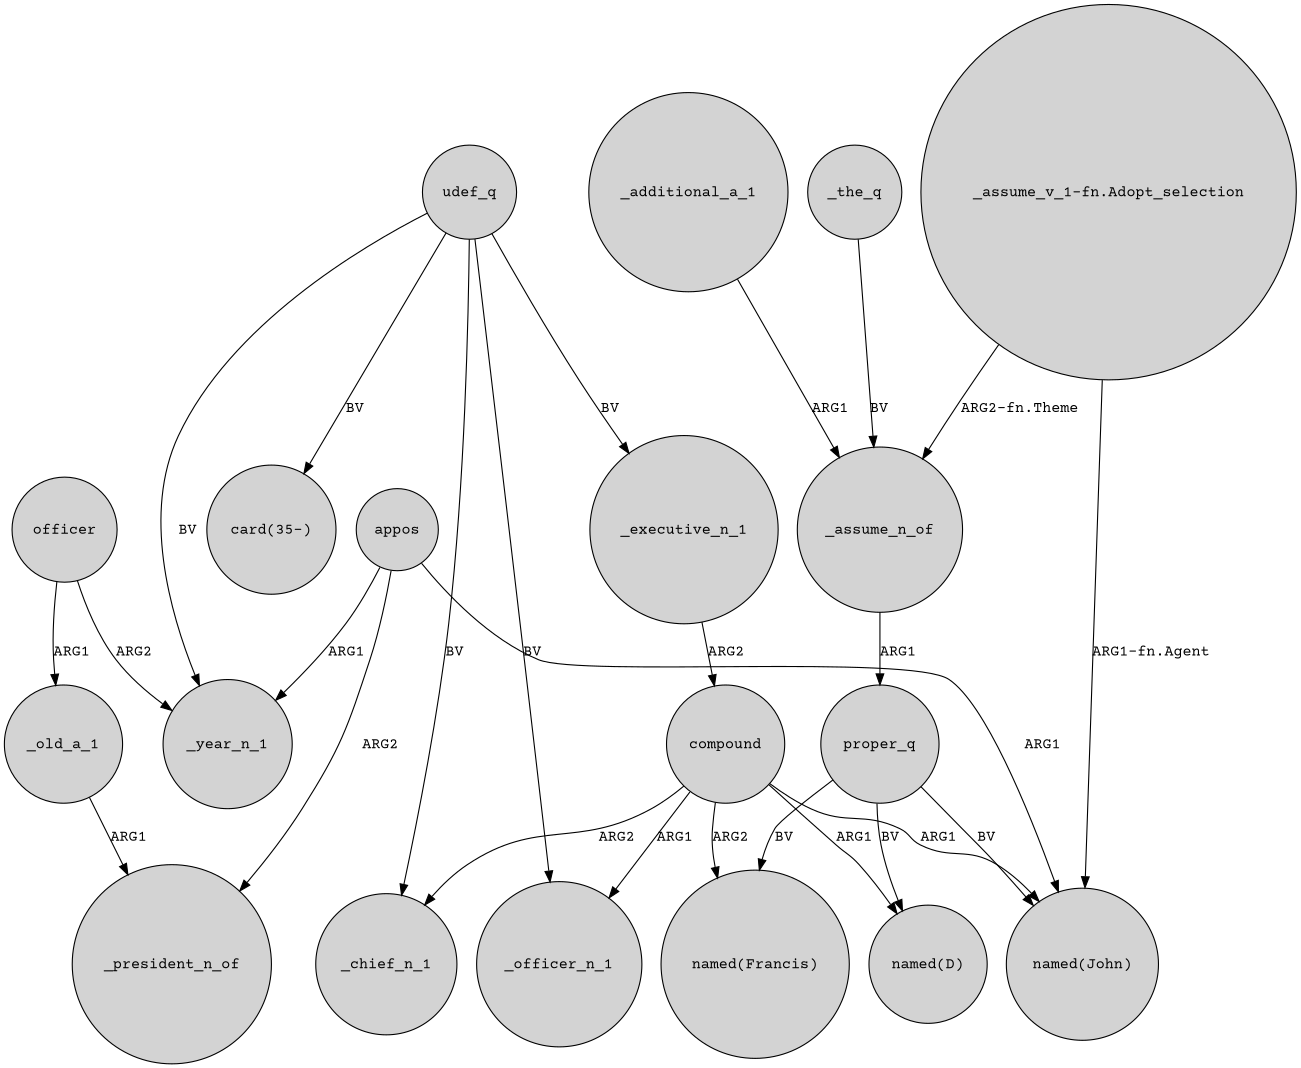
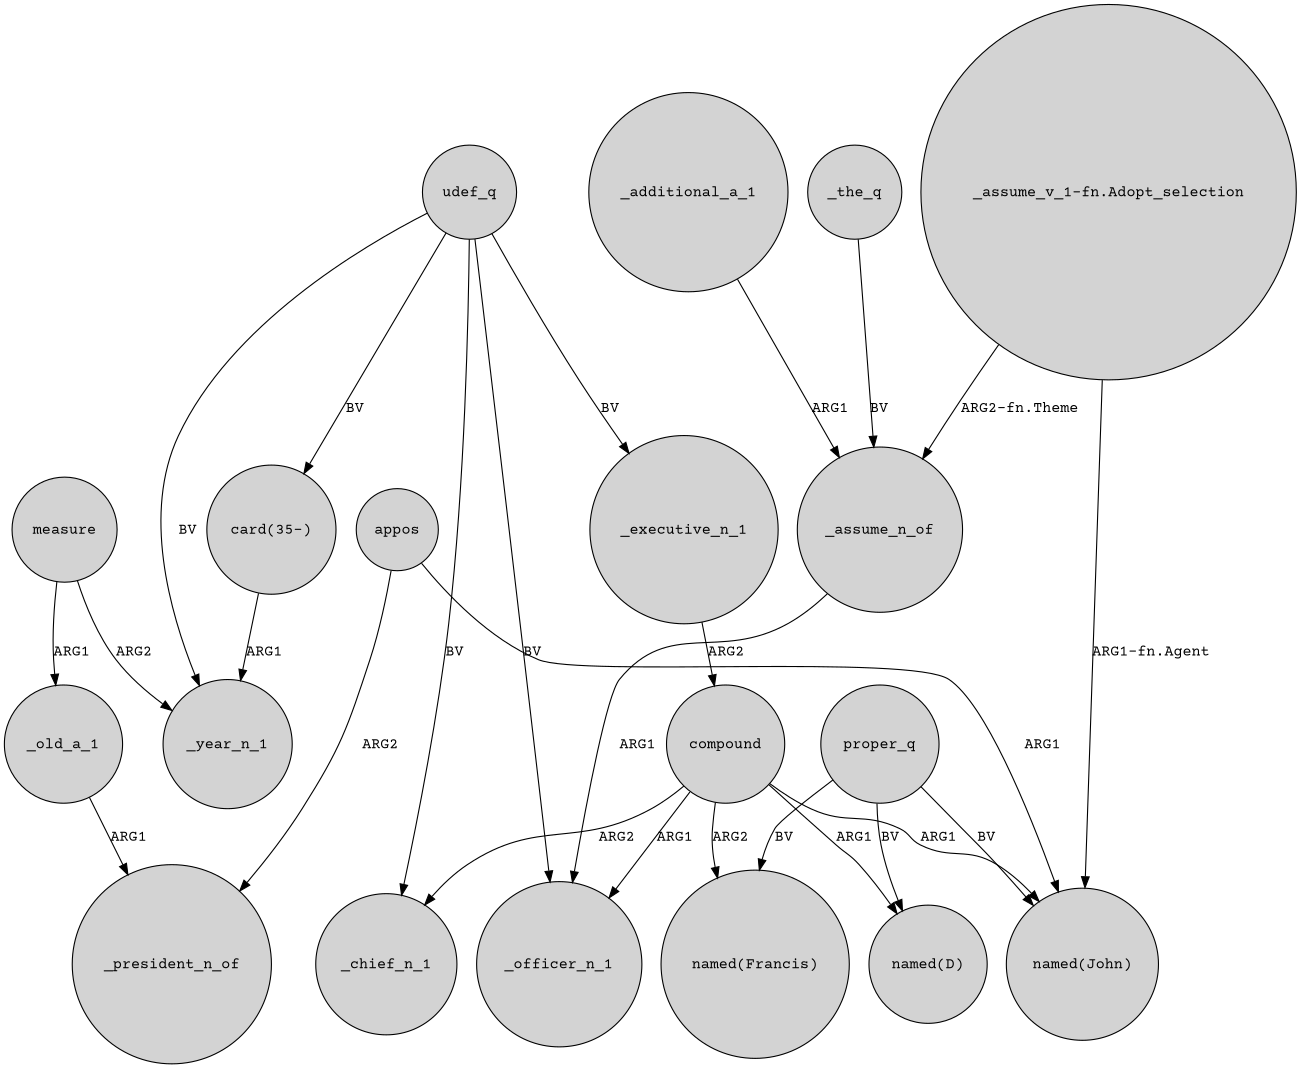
(65, 530) -> (65, 530)
(338, 634) -> (251, 632)
(880, 643) -> (624, 675)
